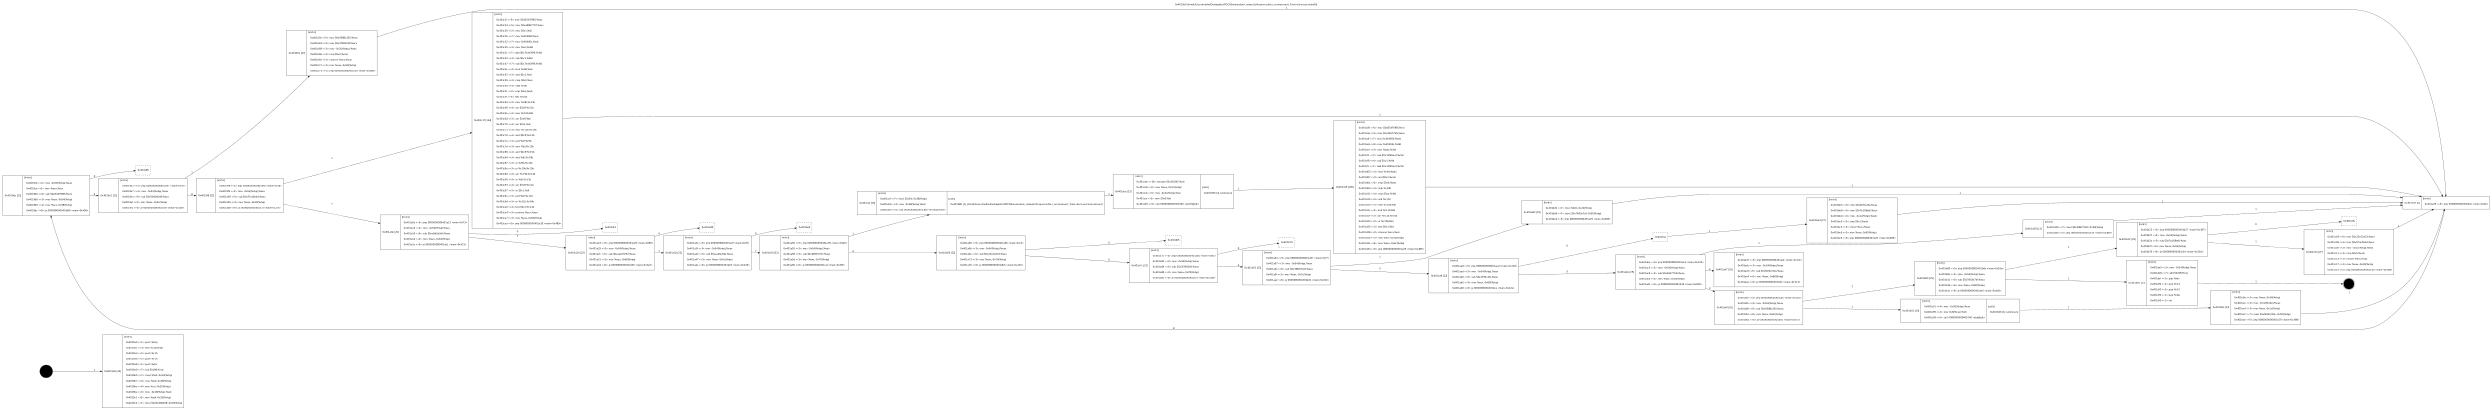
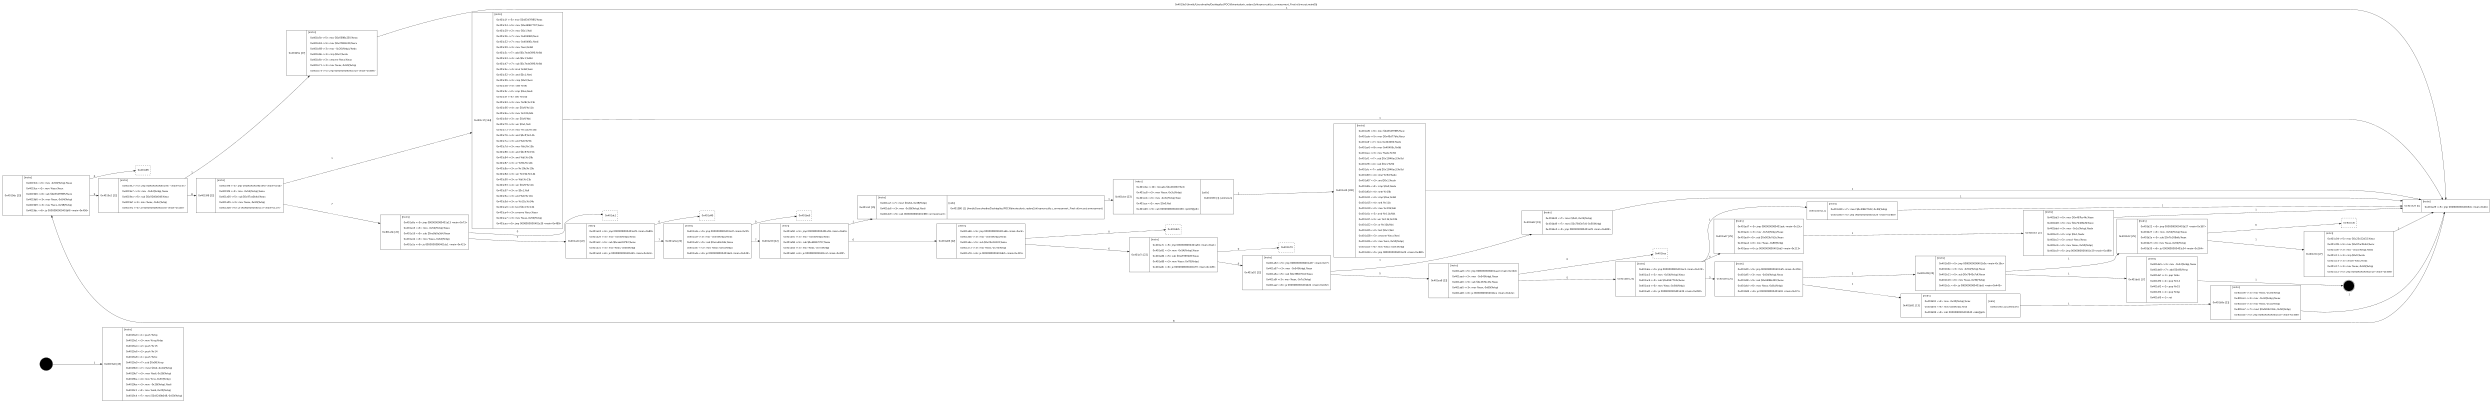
(1736, 230) -> (1913, 235)
